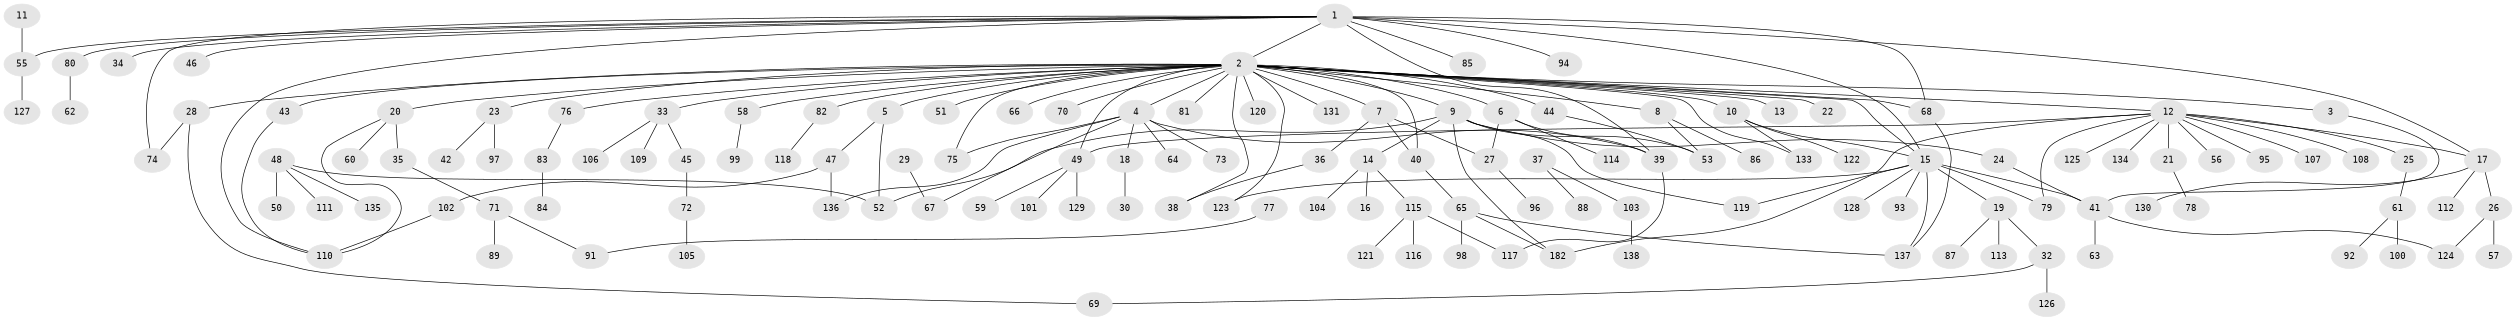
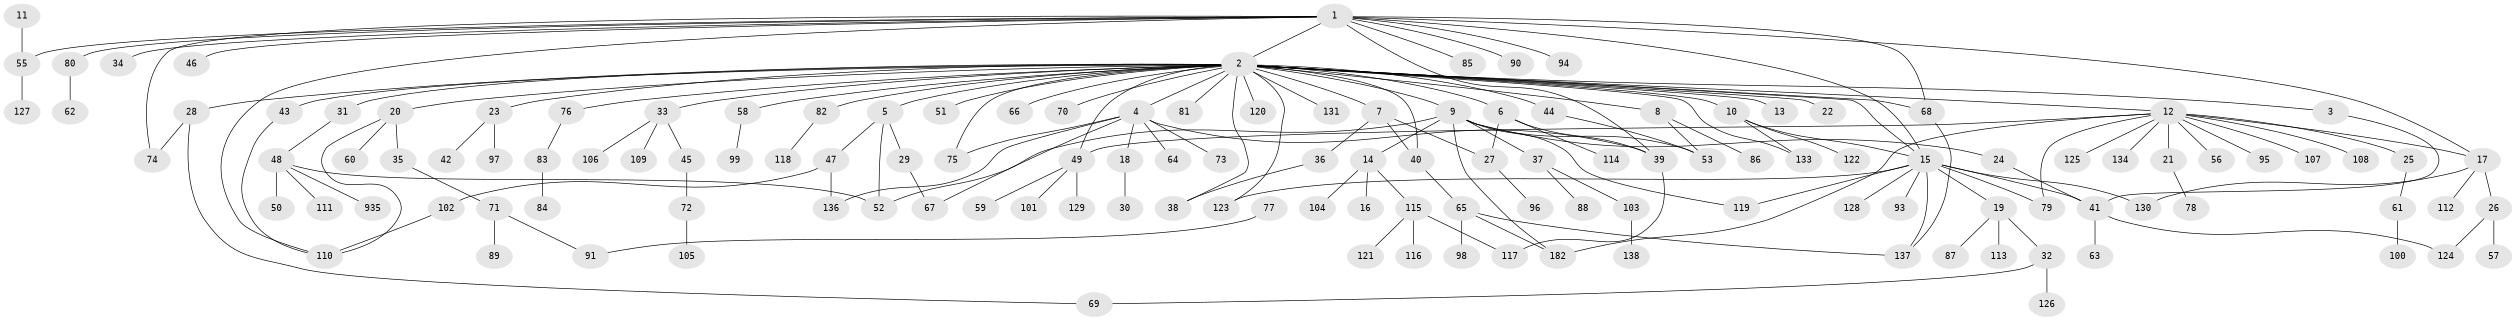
none -> (1516, 64)
none -> (343, 112)
none -> (895, 136)
none -> (1500, 139)
none -> (2027, 180)
(373, 208) -> (373, 208)
(2350, 257) -> none
